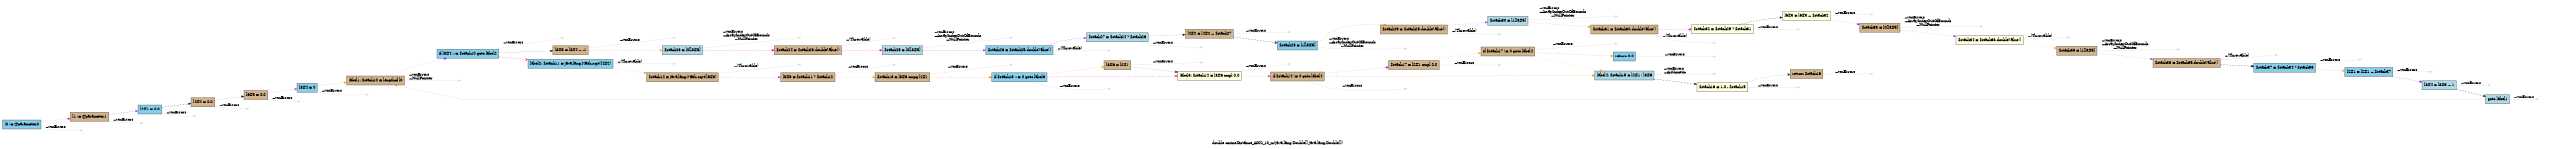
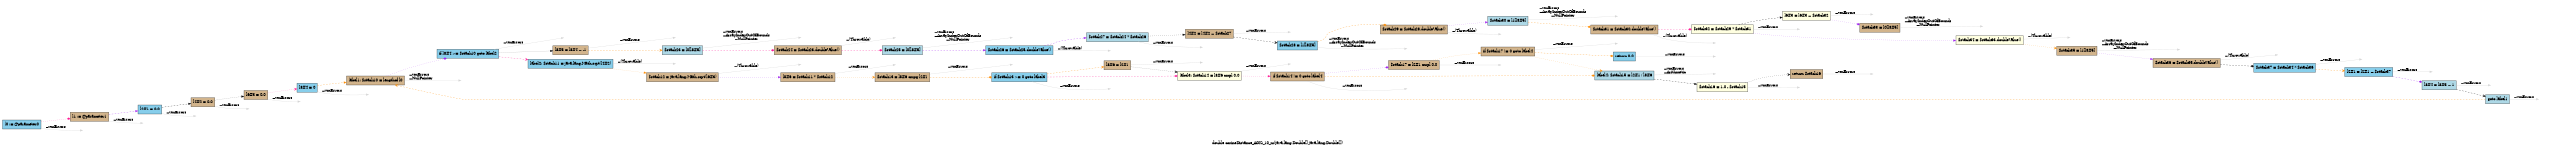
(1927, 33) -> (1853, 39)
